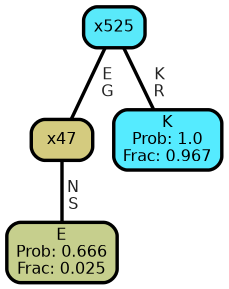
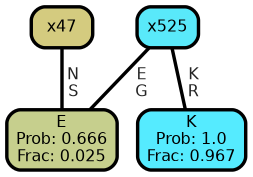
(88, 84) -> (119, 79)
